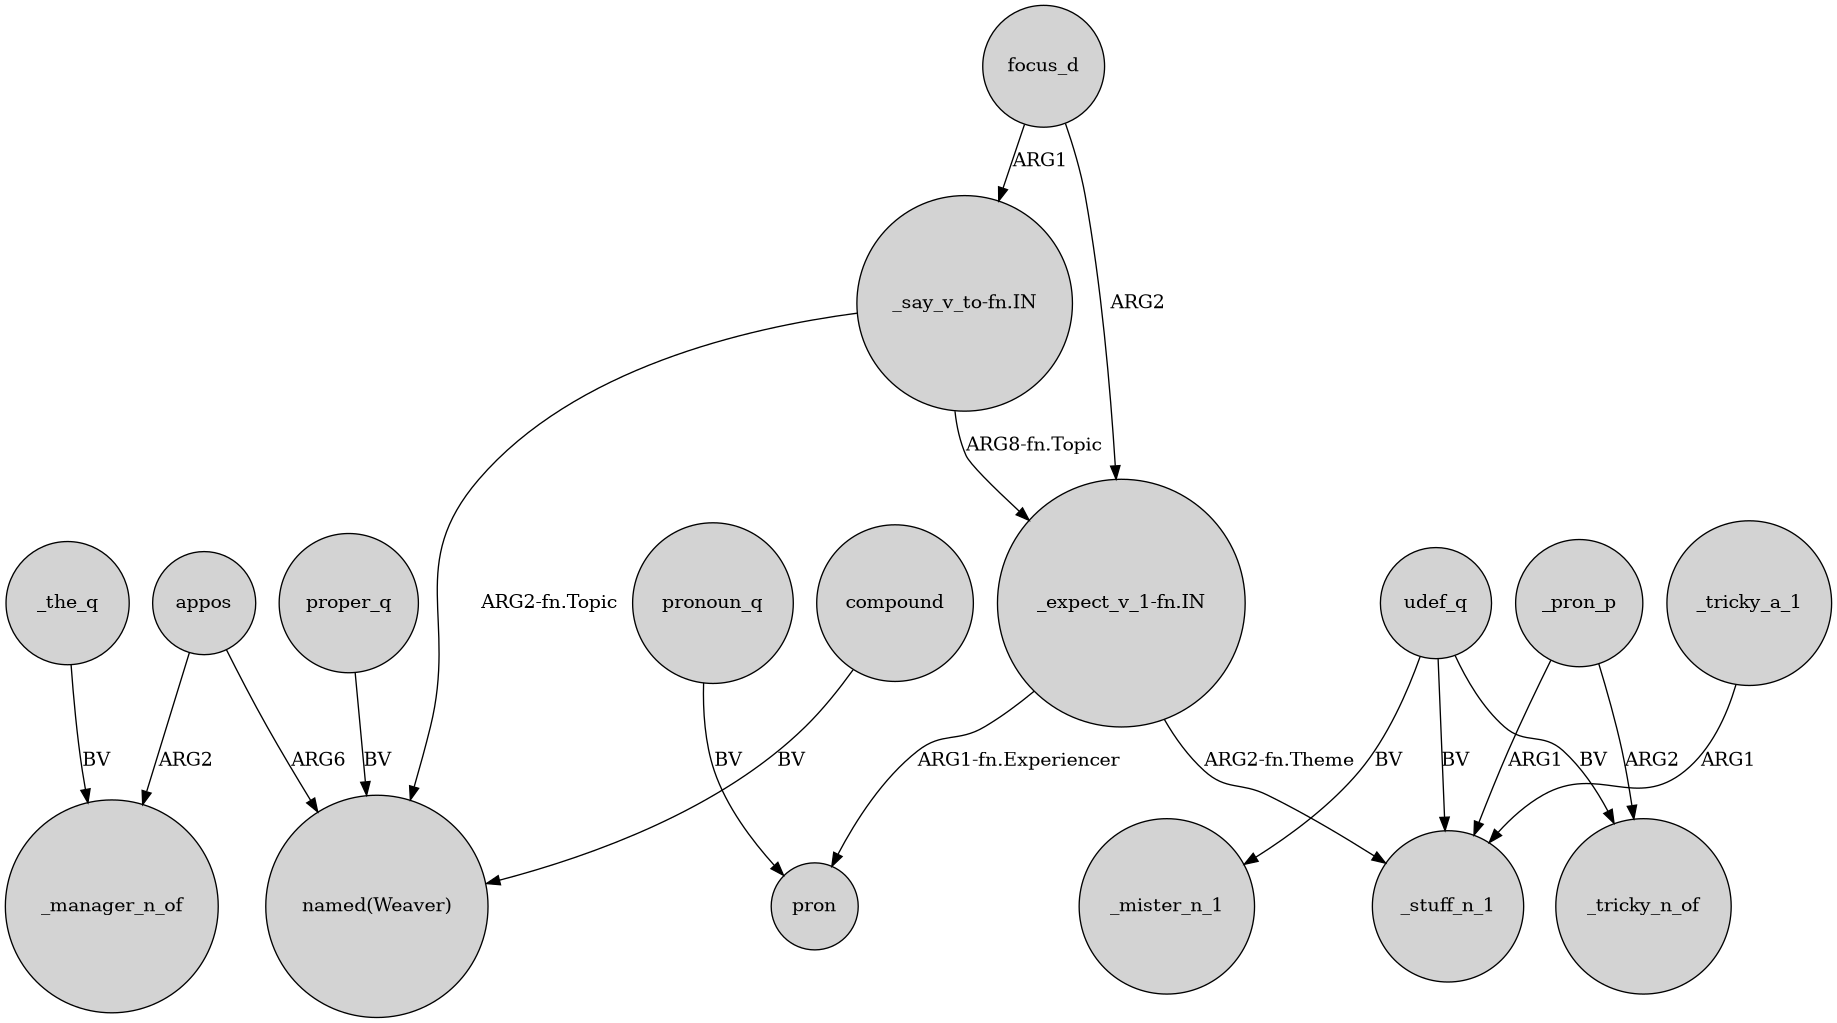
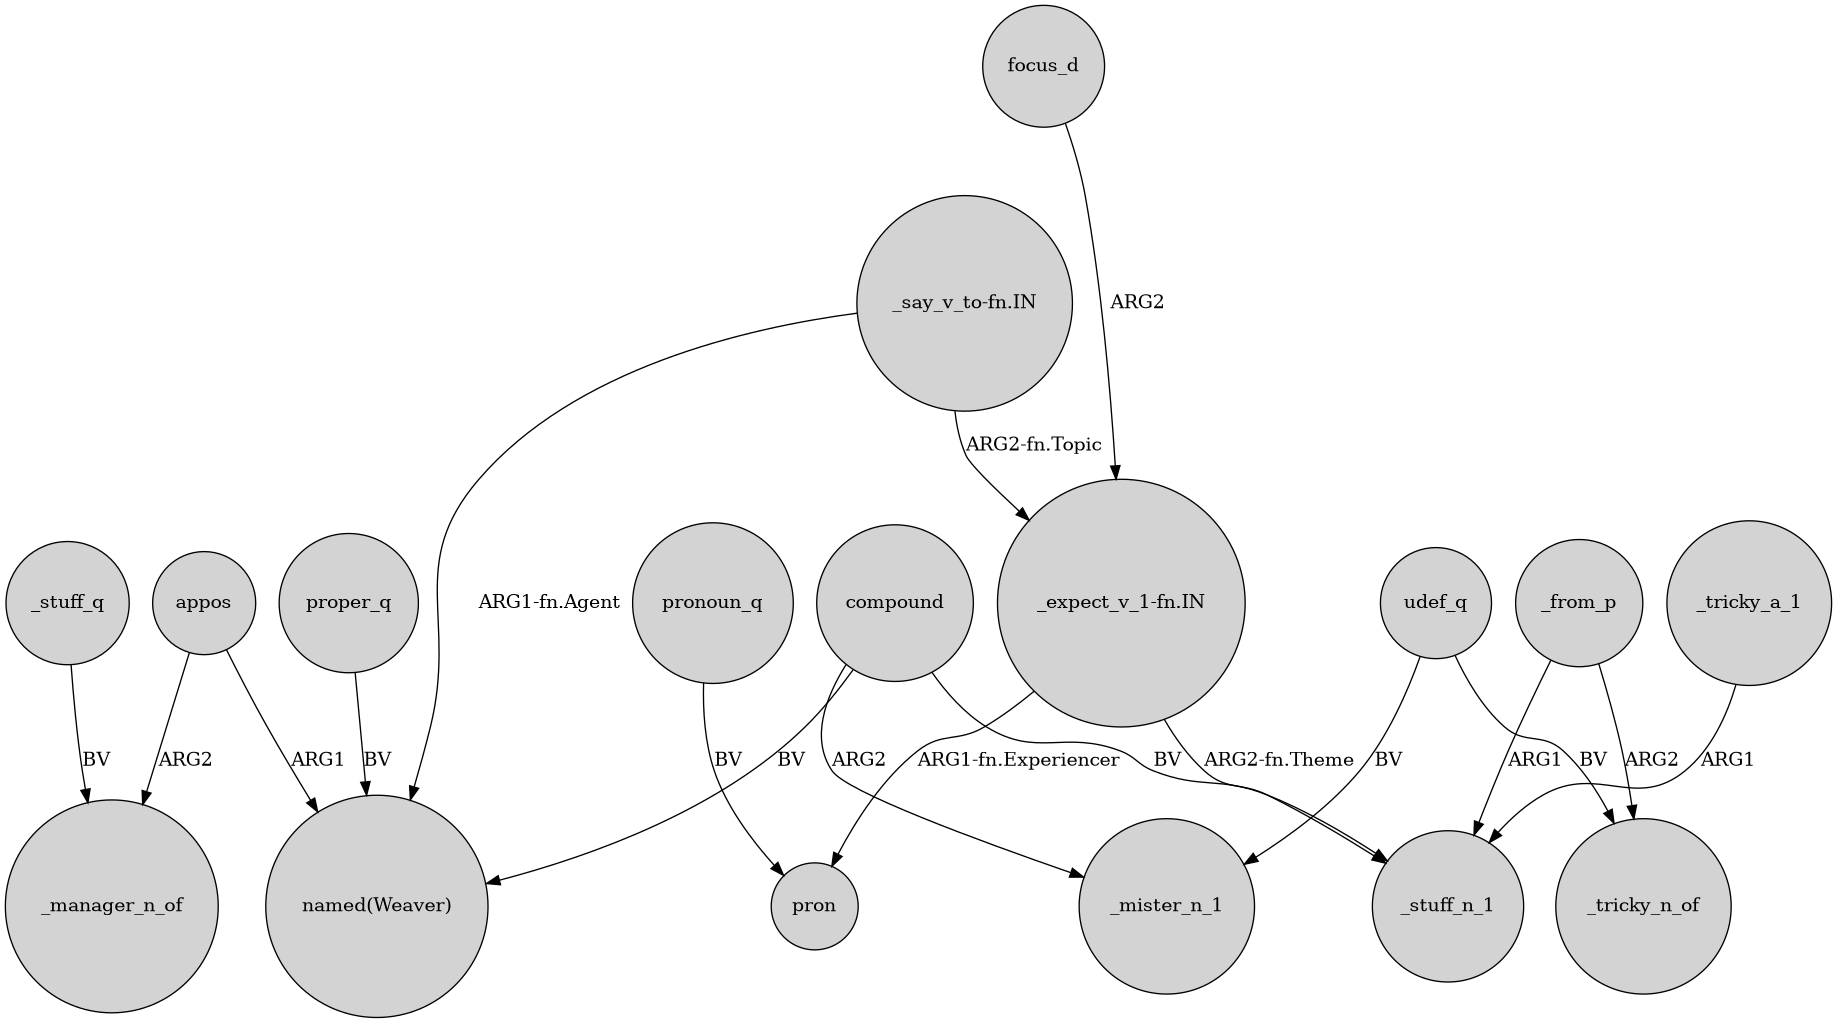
(1014, 156) -> none
(1034, 445) -> (1034, 445)
(68, 603) -> (68, 603)
(550, 603) -> (550, 603)
(1579, 603) -> (1579, 603)
(1441, 738) -> (1147, 768)
(319, 761) -> (319, 761)
none -> (896, 807)
